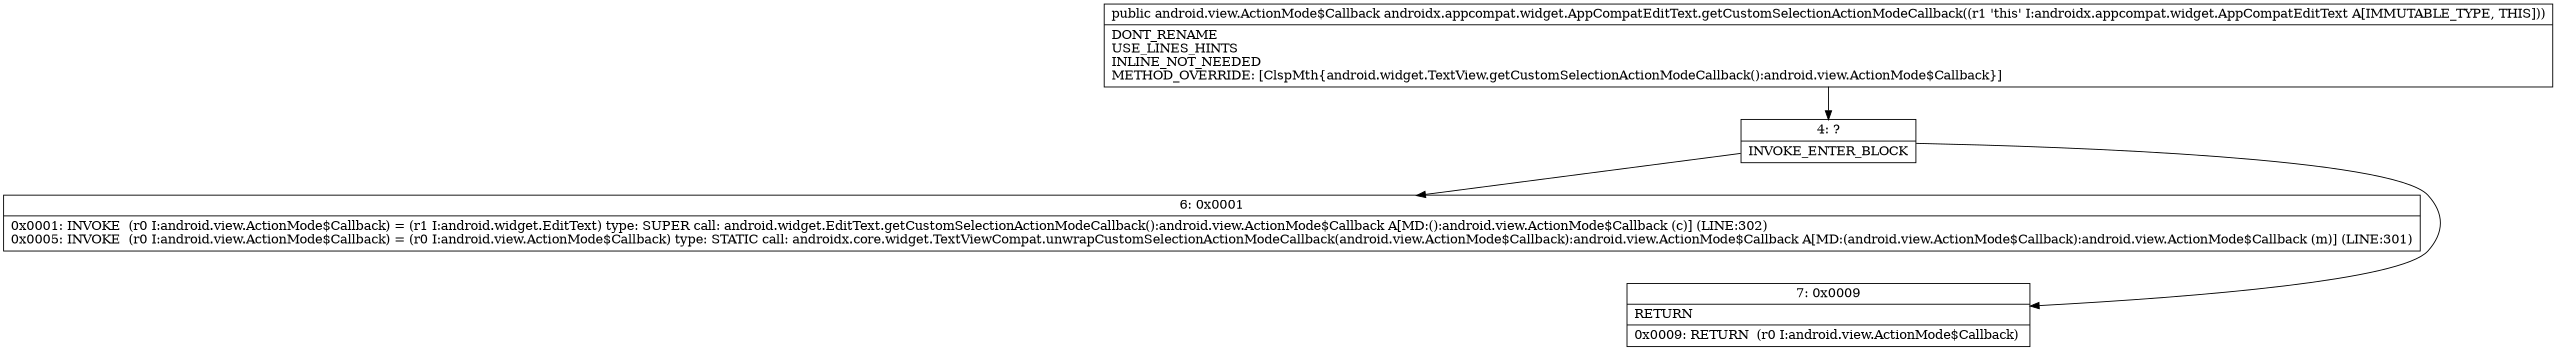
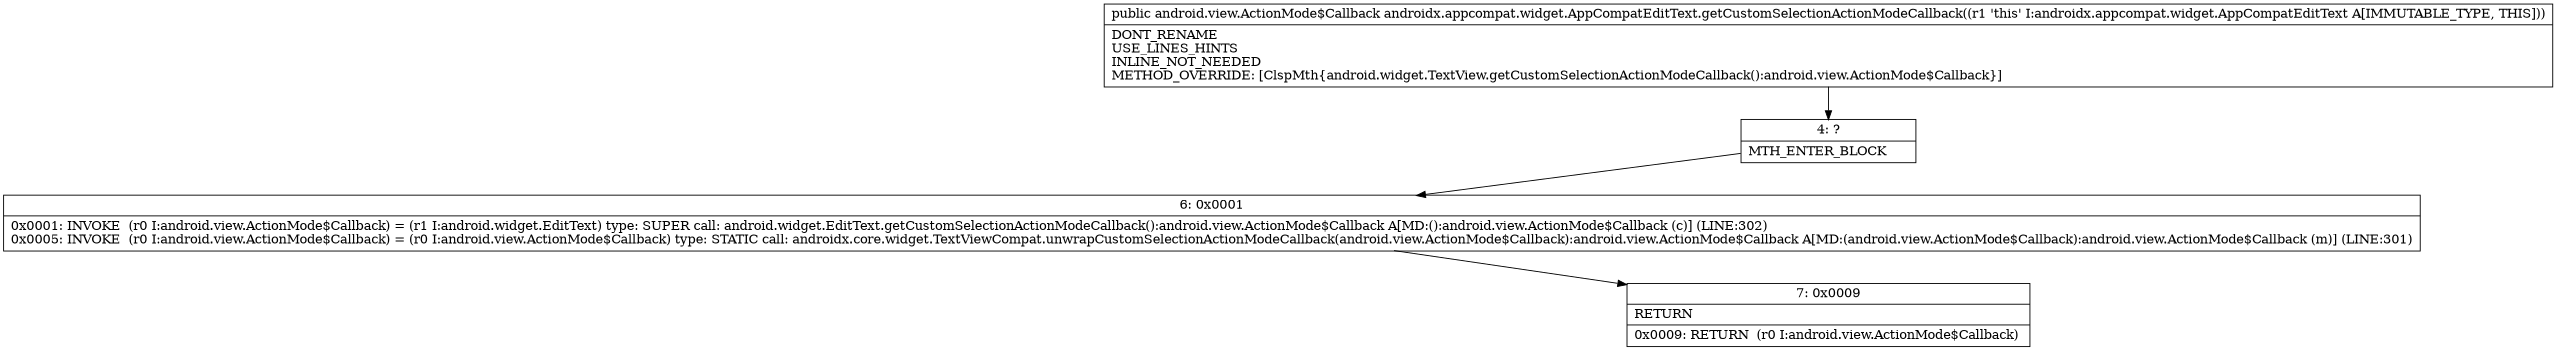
(1828, 151) -> (1818, 151)
(2401, 182) -> (1506, 267)
